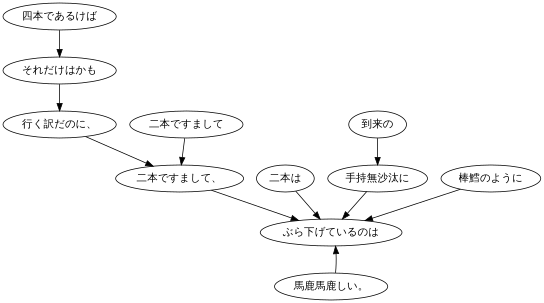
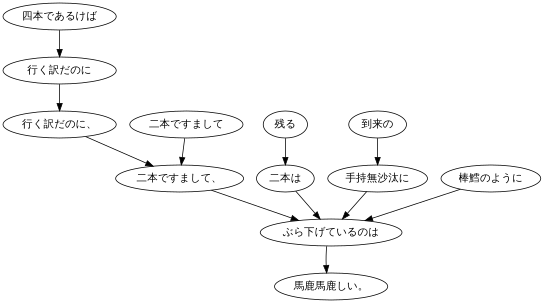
(60, 70) -> (60, 70)
none -> (285, 124)
(336, 263) -> (326, 256)
